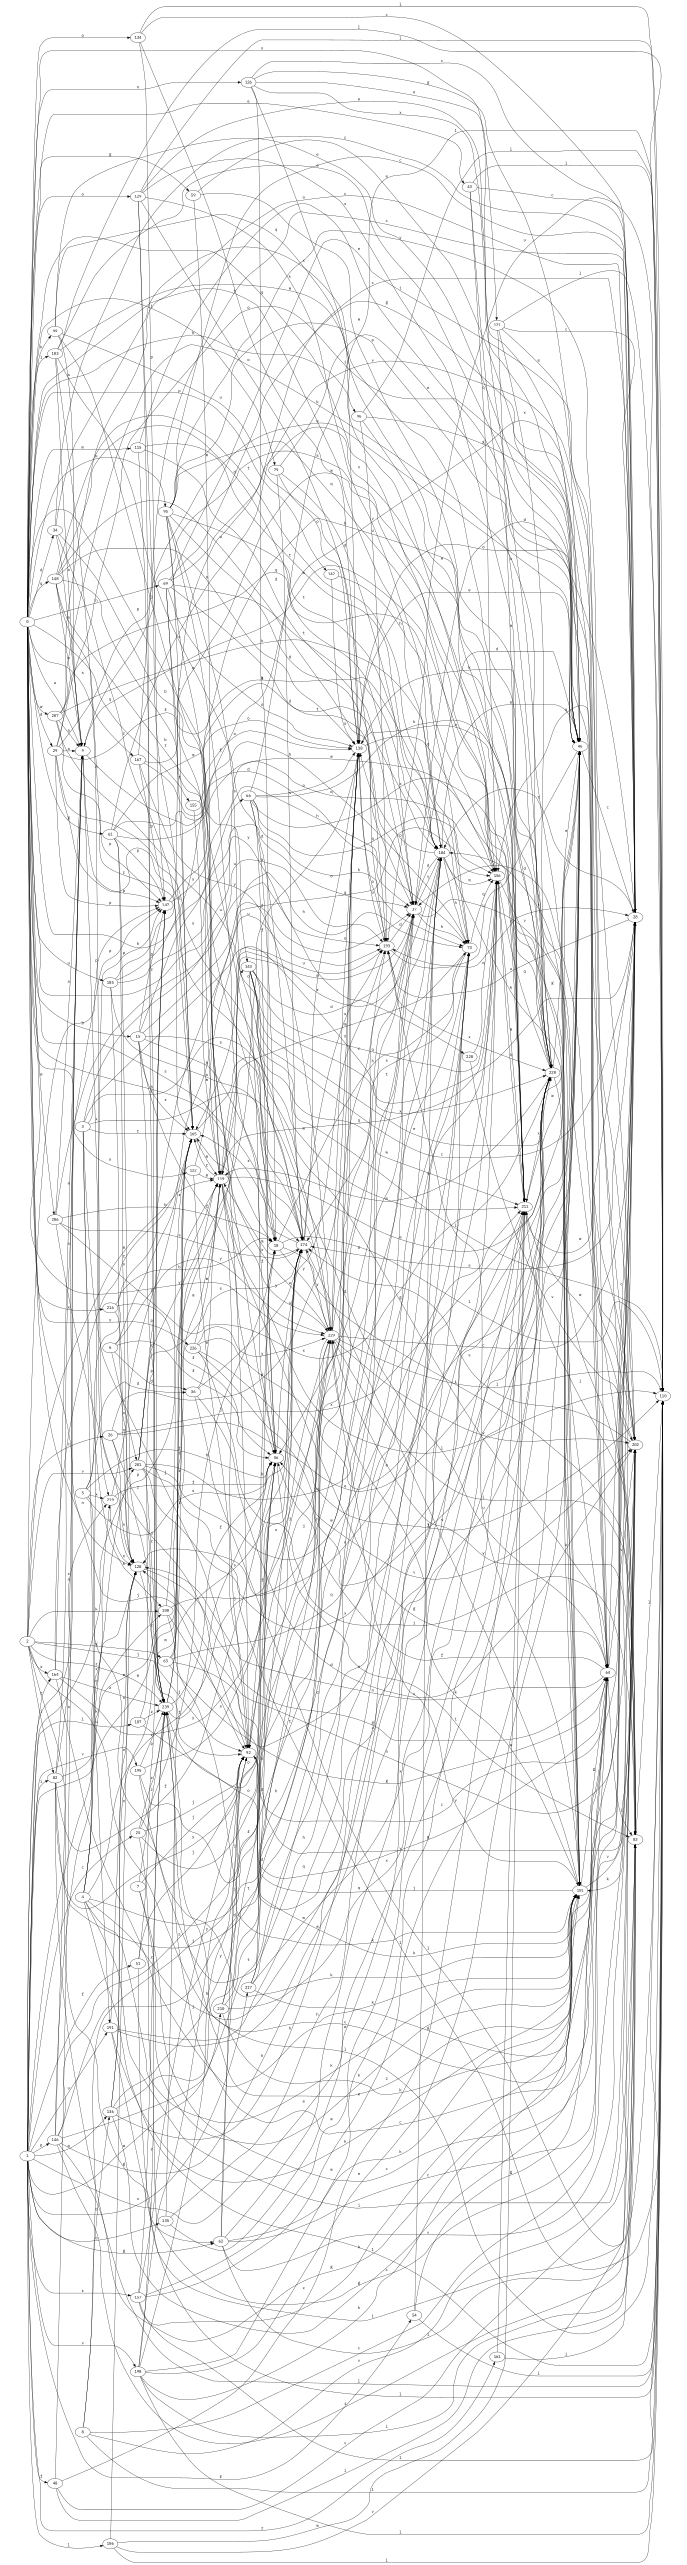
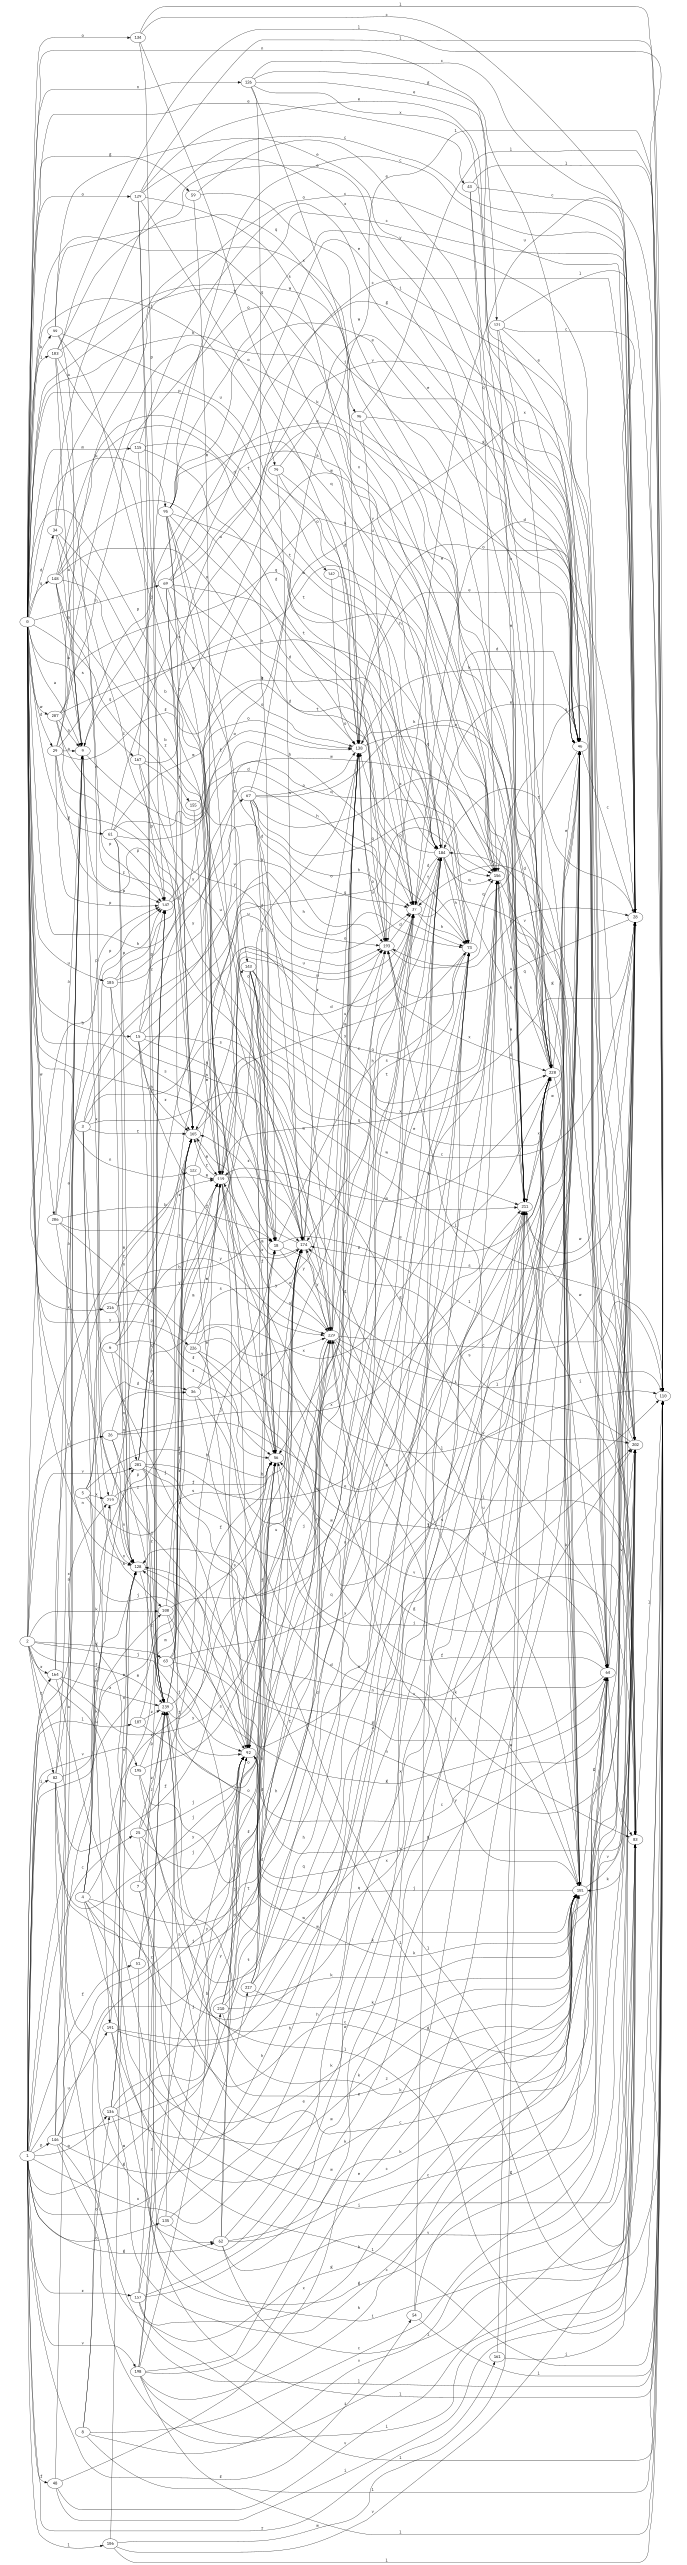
(248, 796) -> (248, 796)
(470, 1057) -> none
